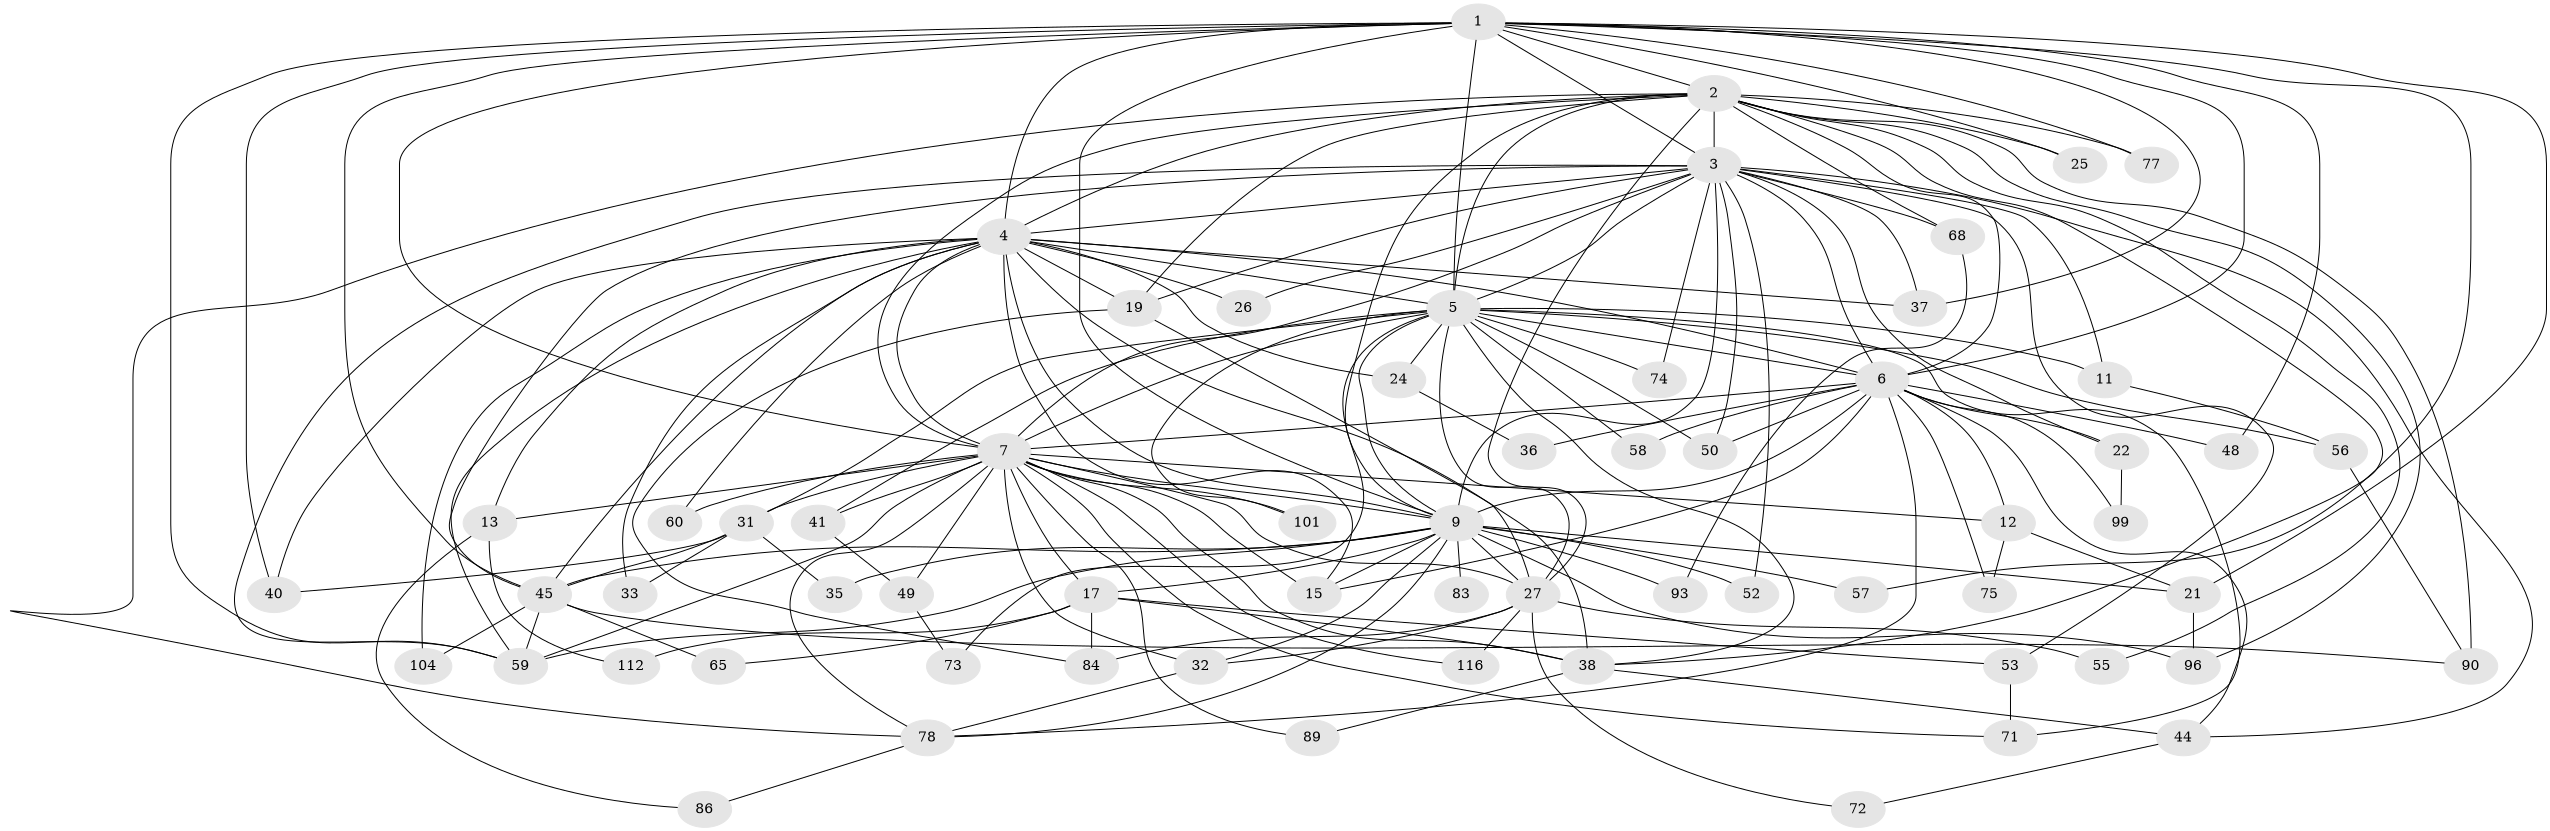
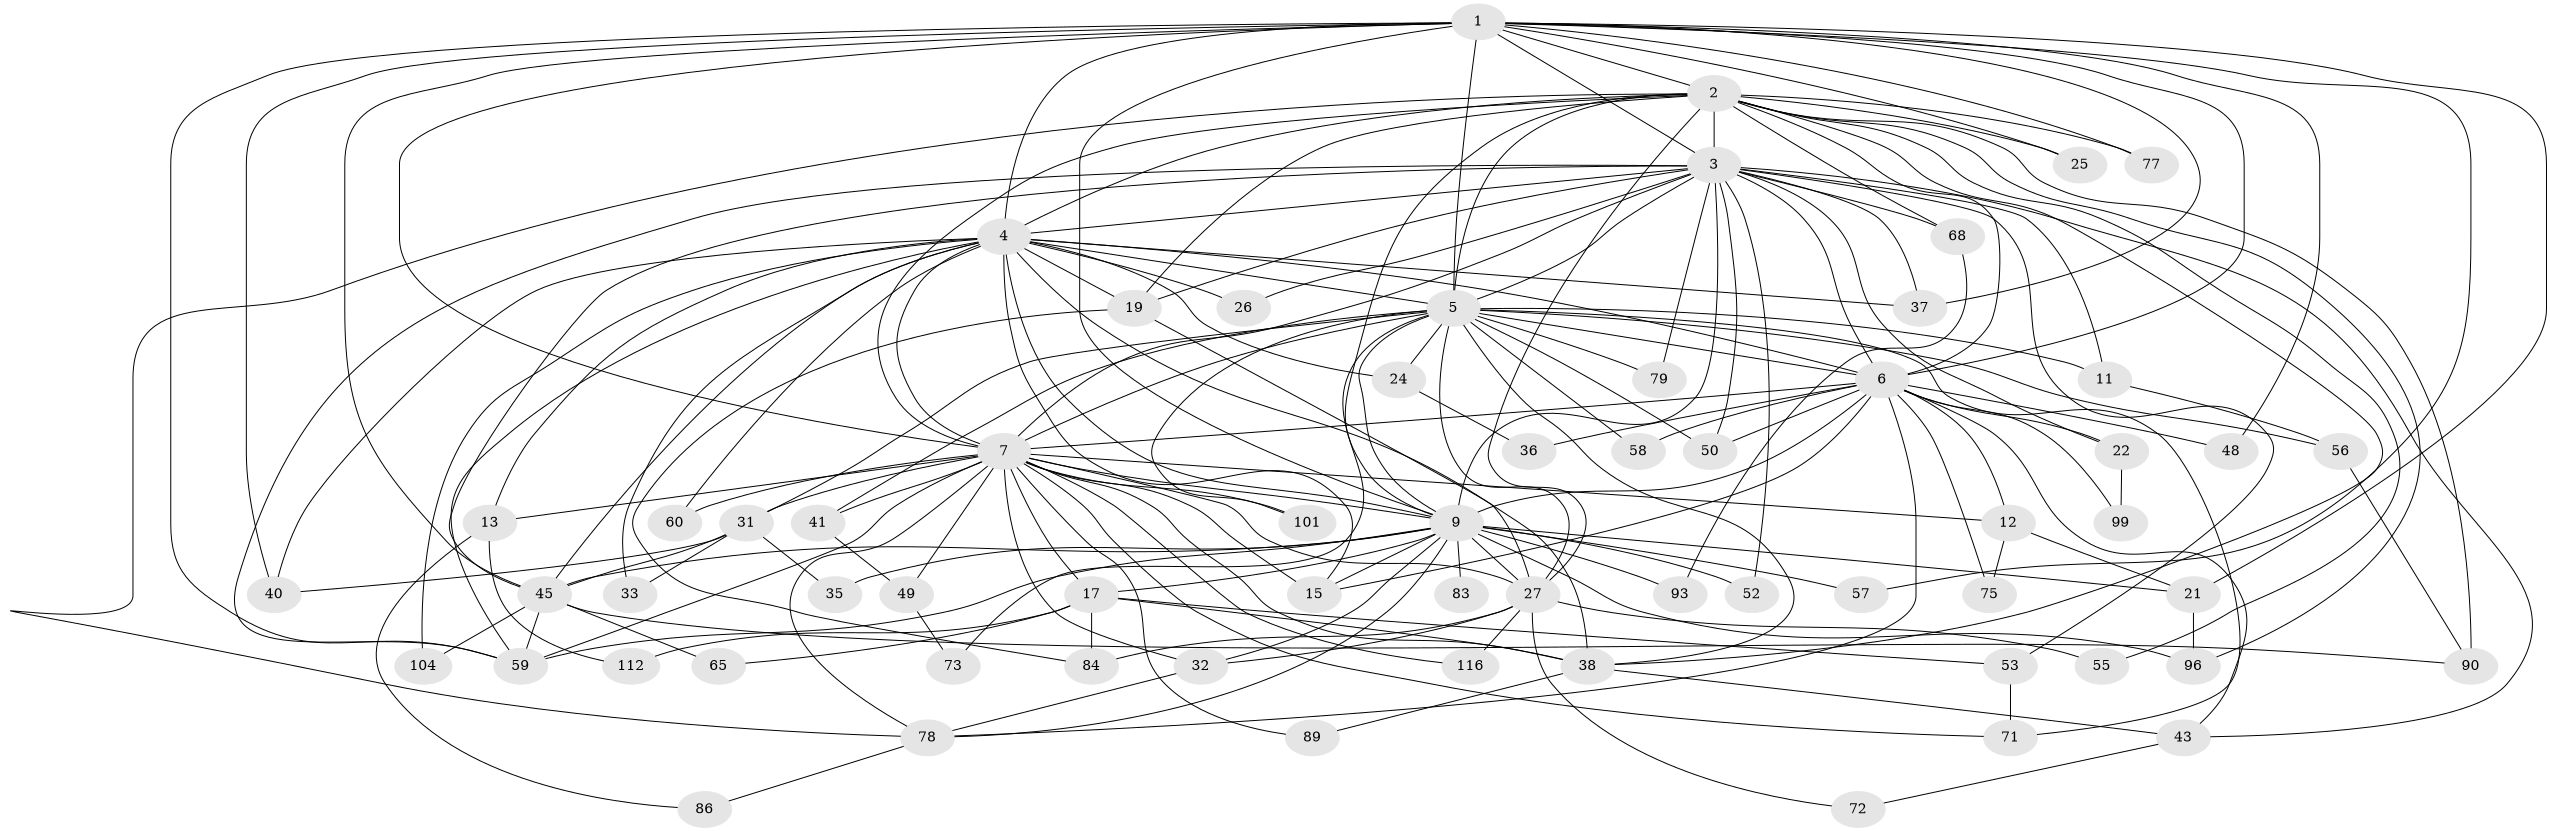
(1659, 380) -> (1659, 380)
(2184, 738) -> (2184, 738)
